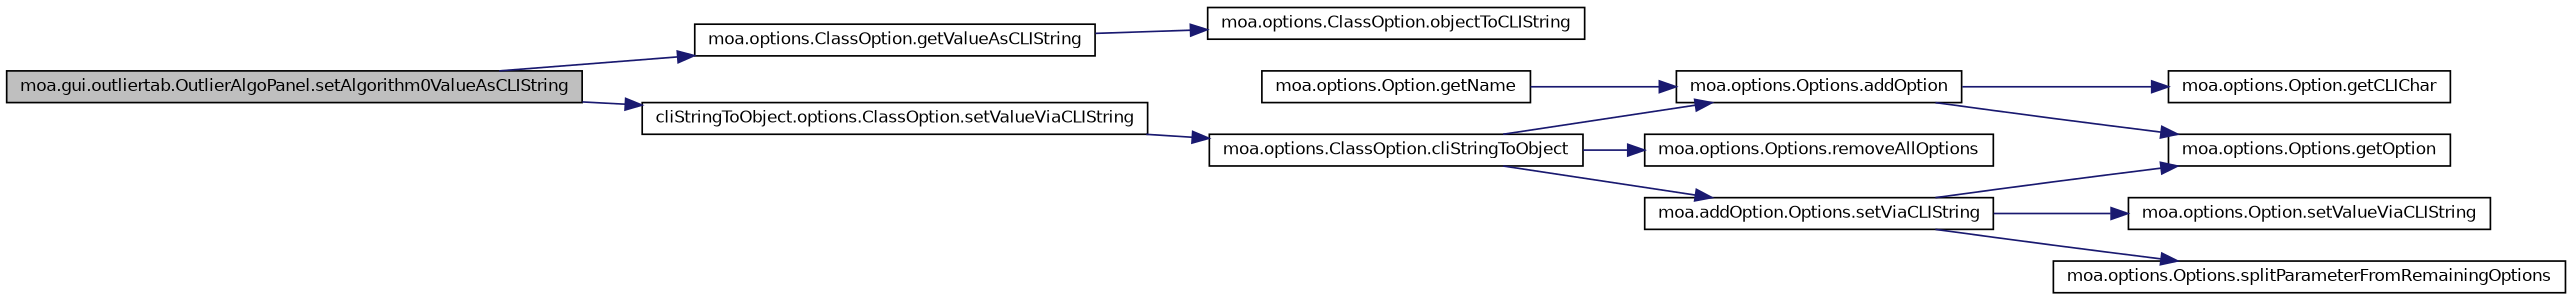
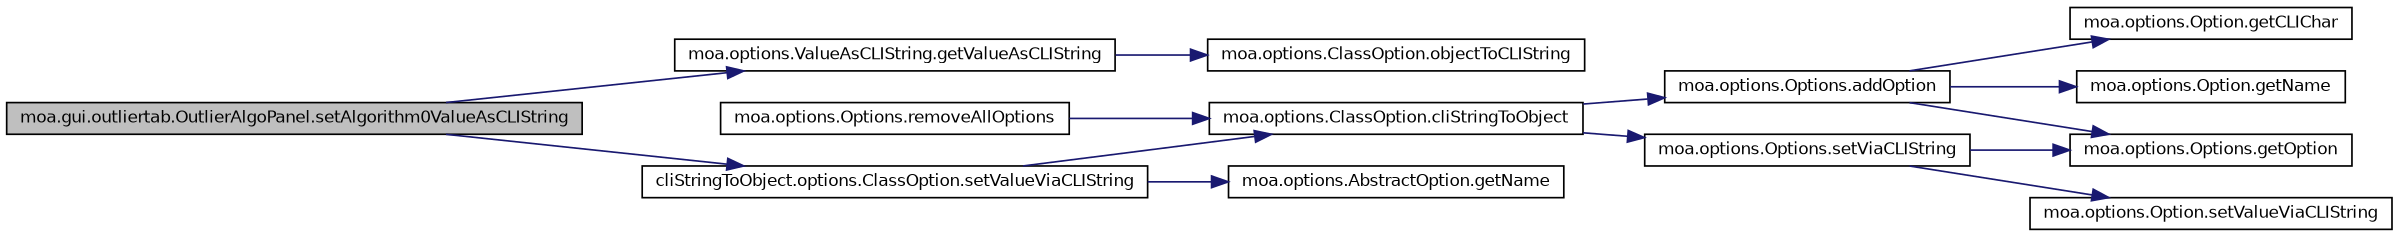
(895, 40) -> (895, 55)
(1595, 87) -> (2005, 87)
(1605, 150) -> (1131, 118)
none -> (1396, 182)
(1819, 214) -> (1807, 150)
(2309, 277) -> none
